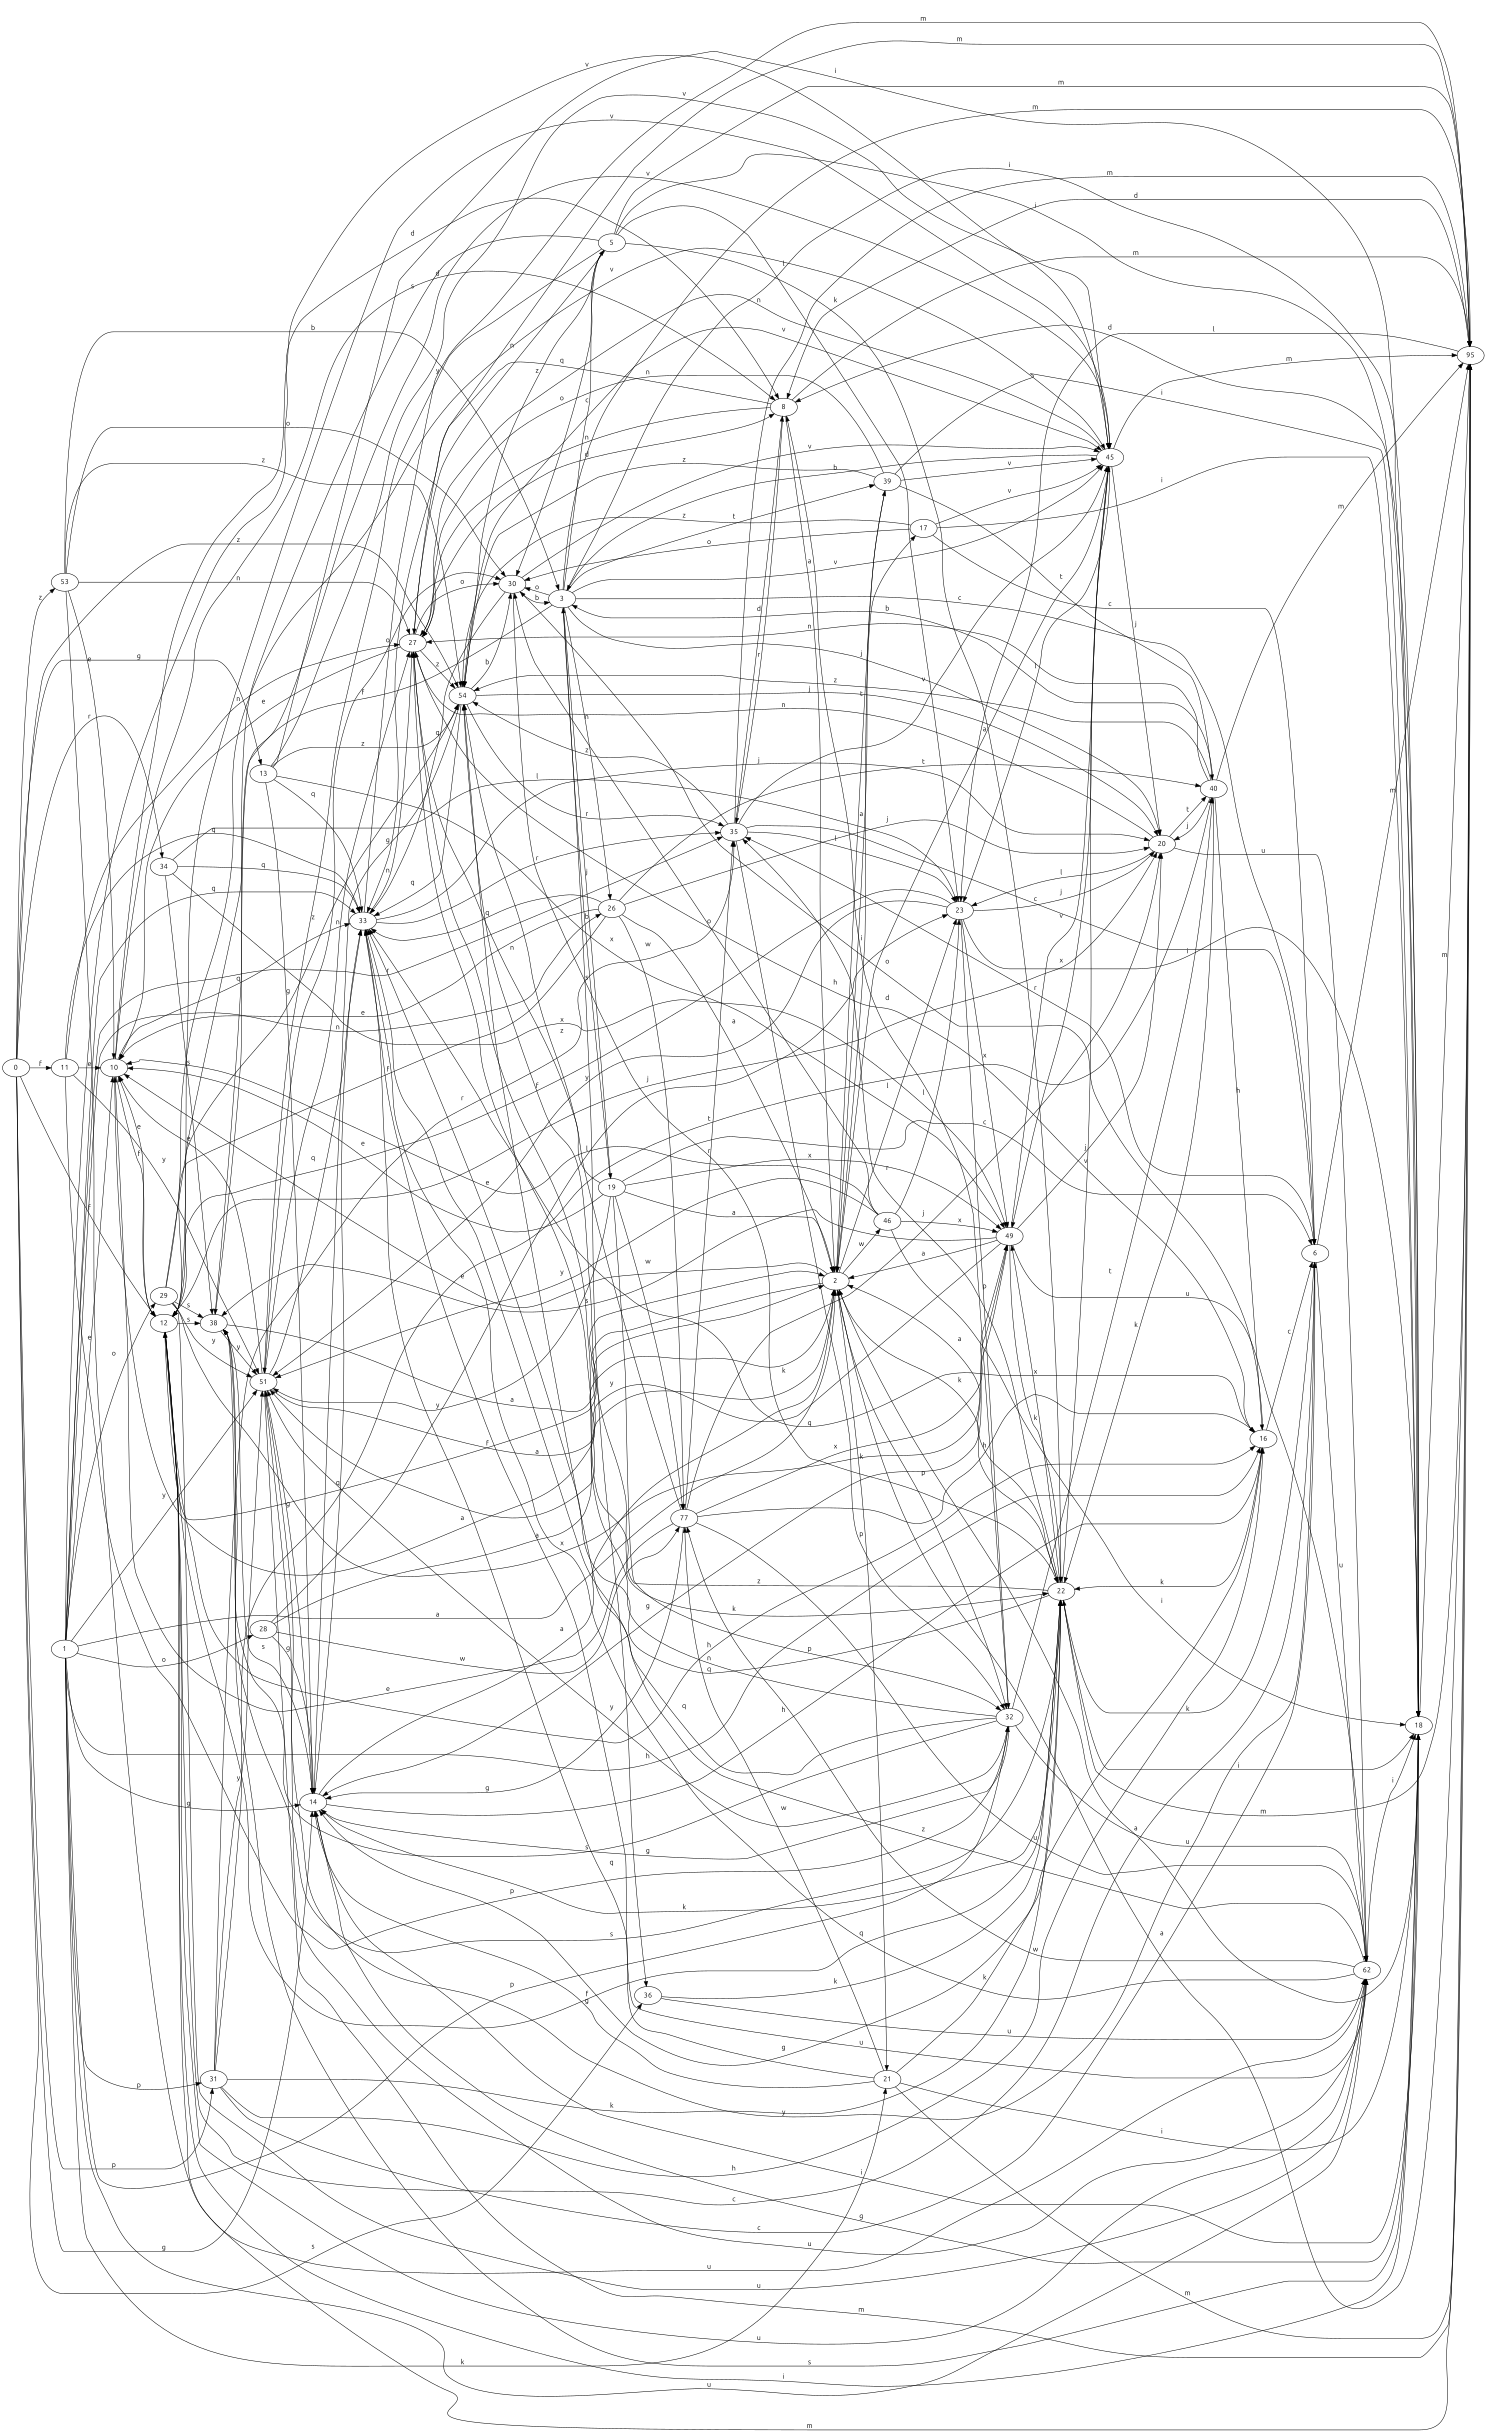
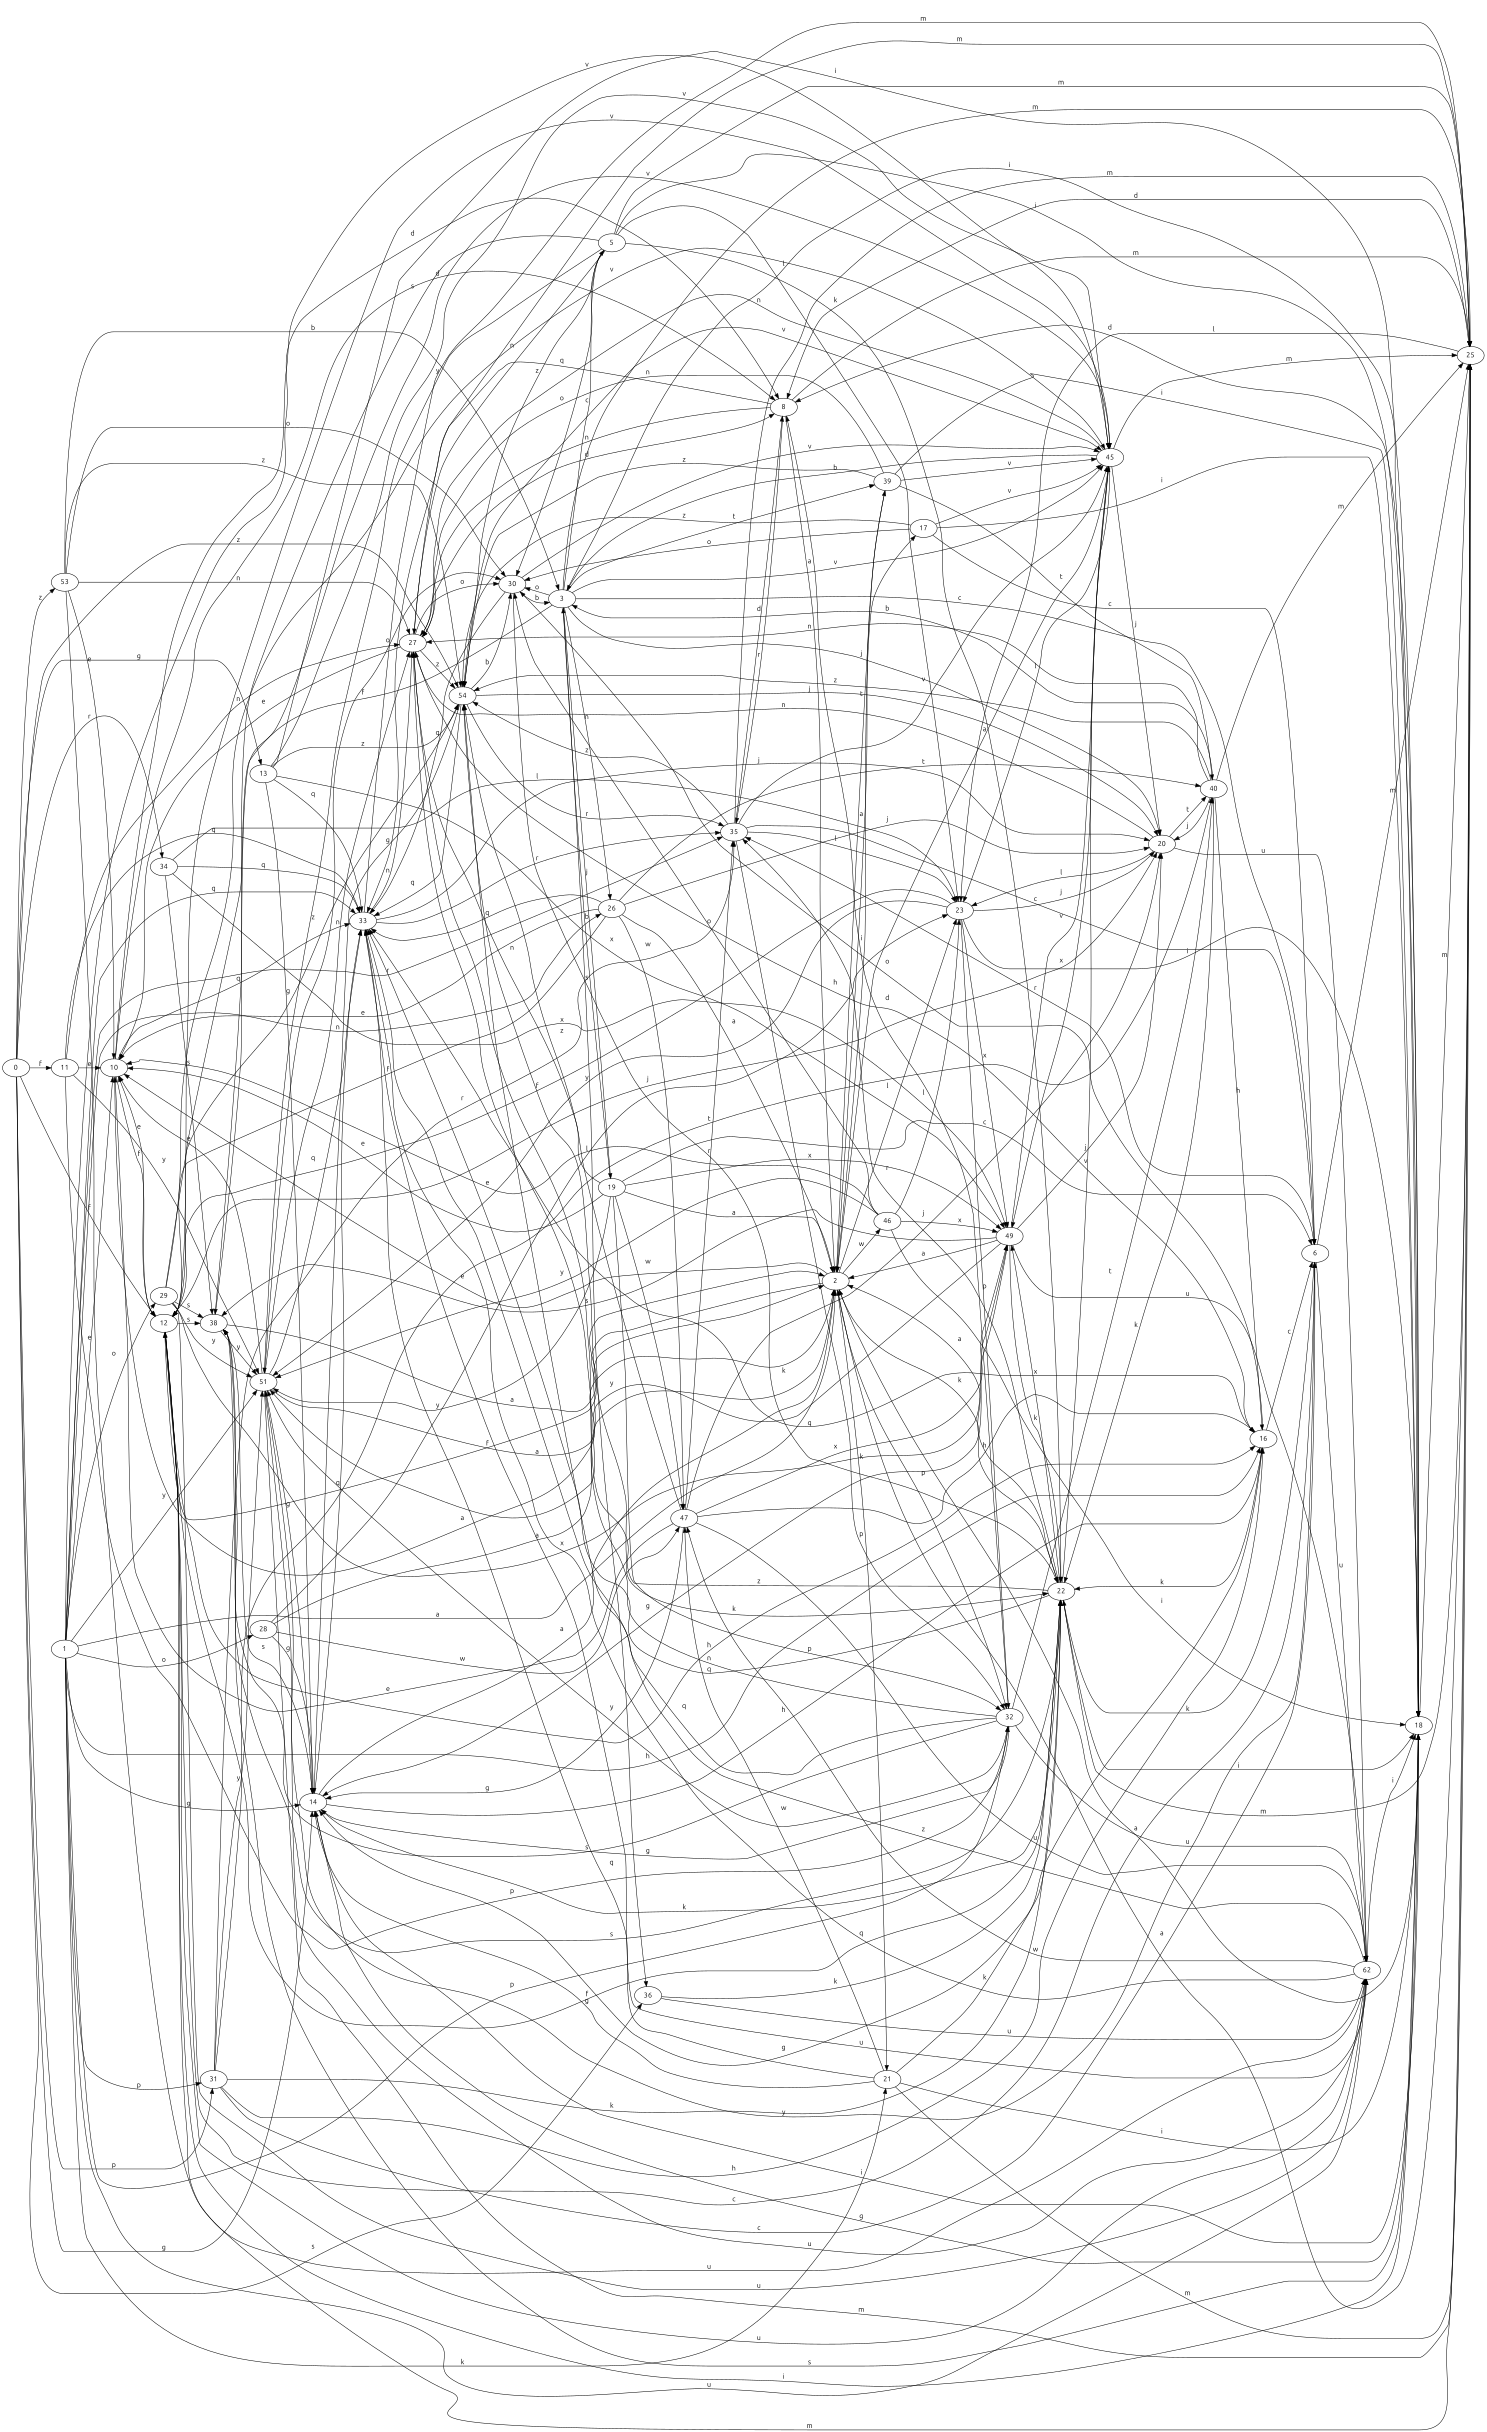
(1471, 355) -> (1471, 355)
(684, 1518) -> (684, 1518)
